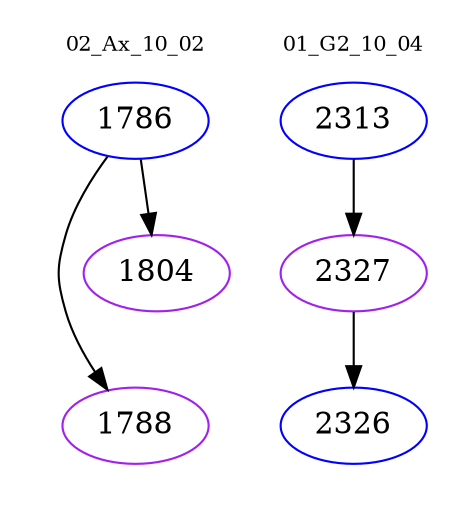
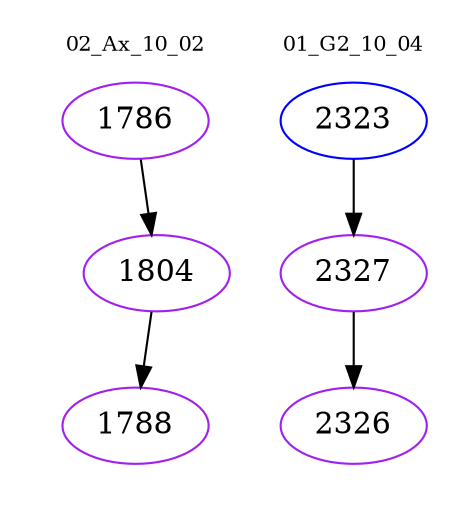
(136, 121) -> (136, 121)
(354, 121) -> (354, 121)
(59, 262) -> (148, 339)
(354, 426) -> (354, 426)
